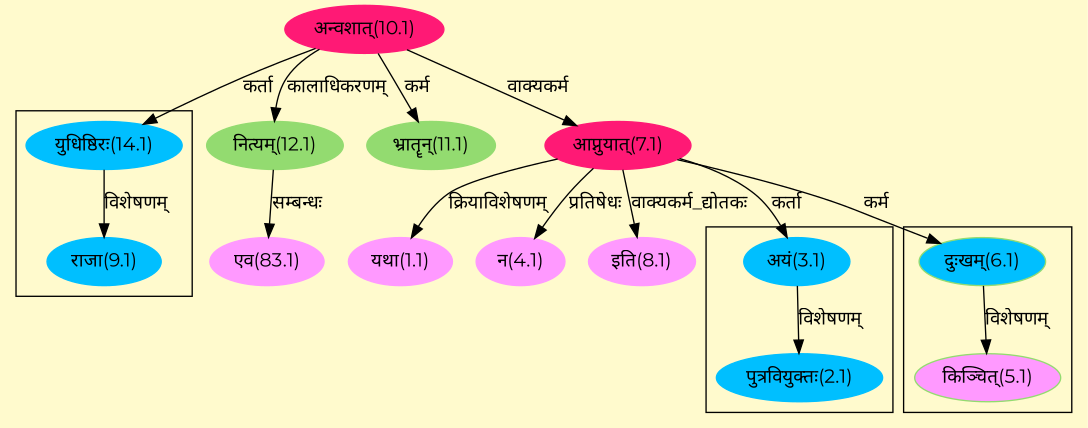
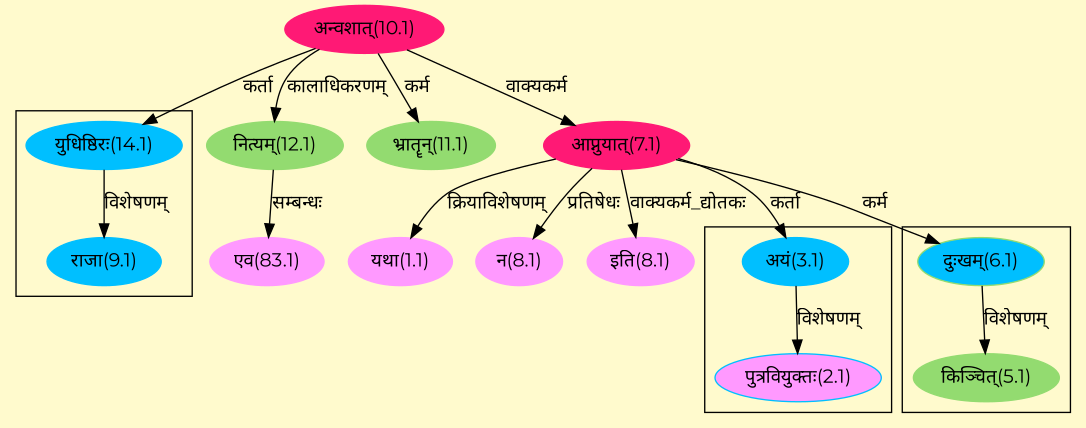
(521, 262) -> (519, 262)
(799, 378) -> (798, 378)
(988, 378) -> (986, 378)
